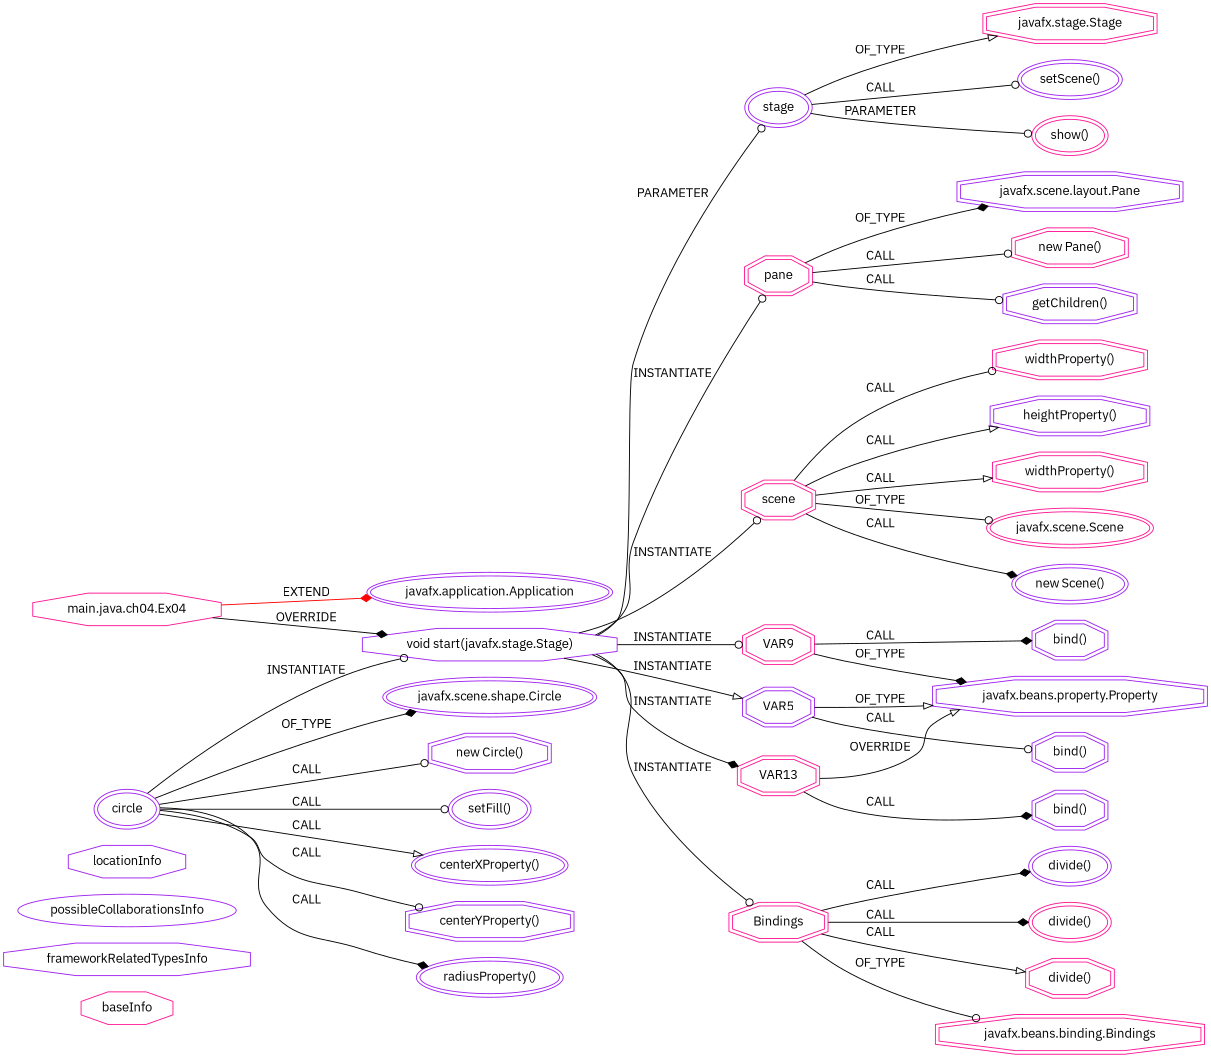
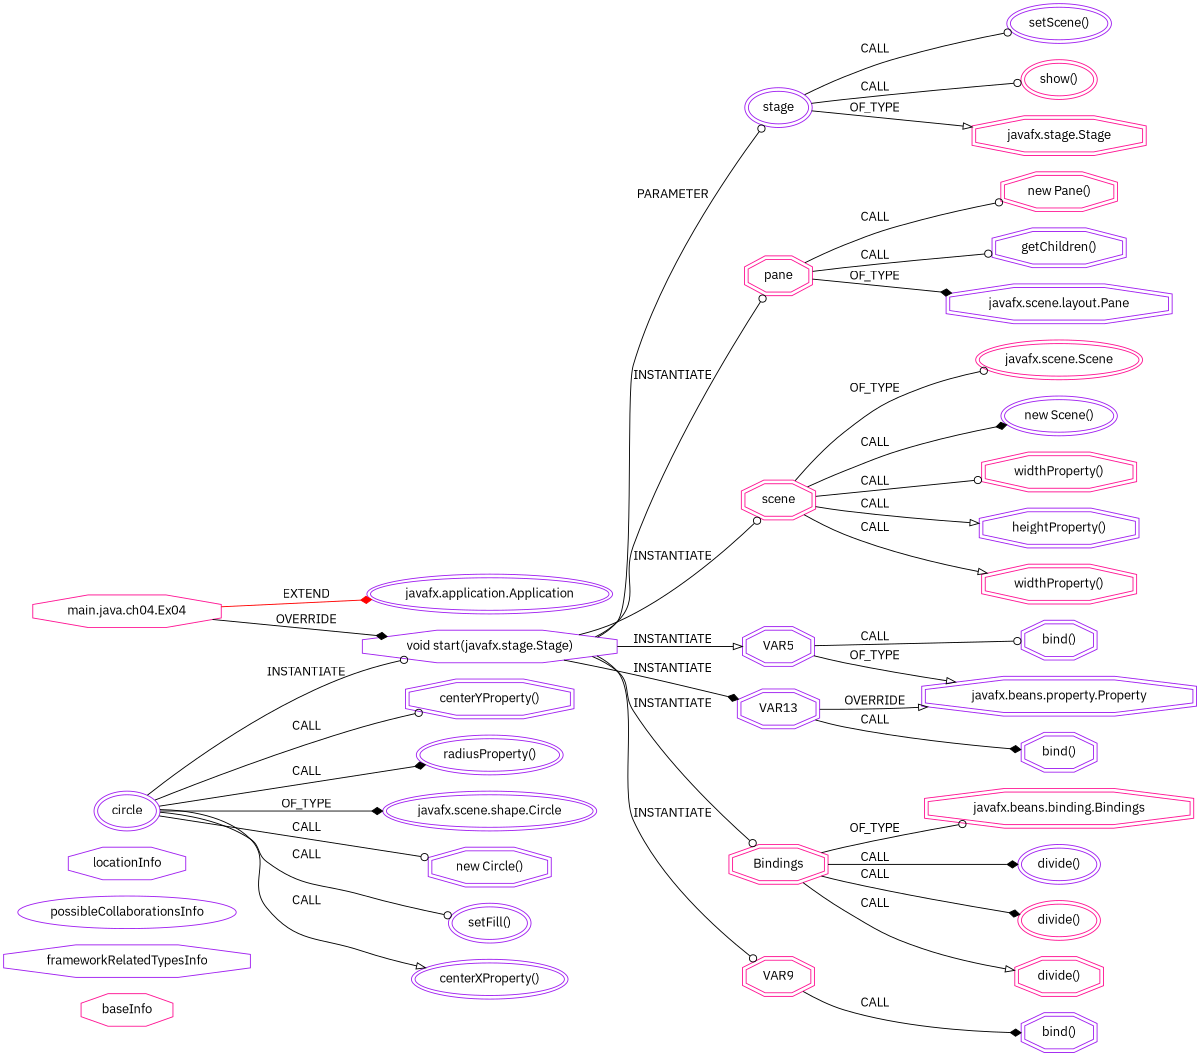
(880, 112) -> (875, 87)
(884, 669) -> none
(778, 776) -> (778, 709)
